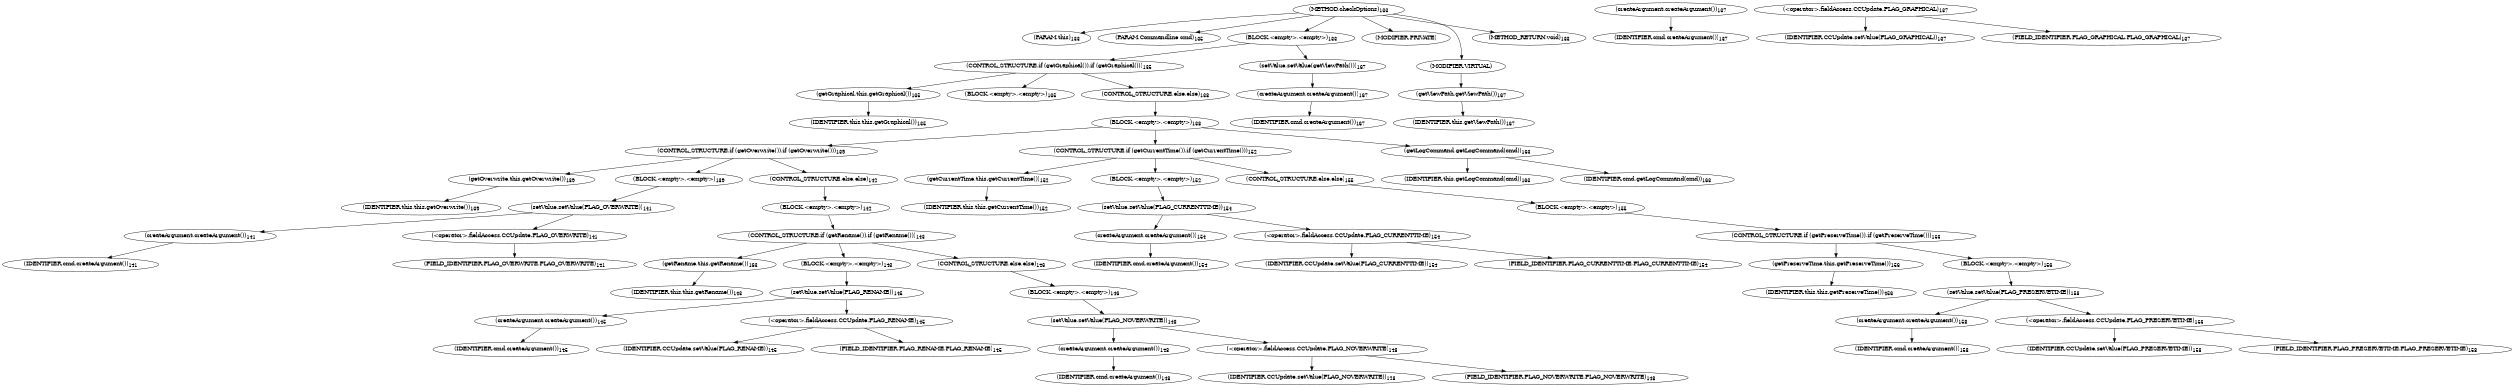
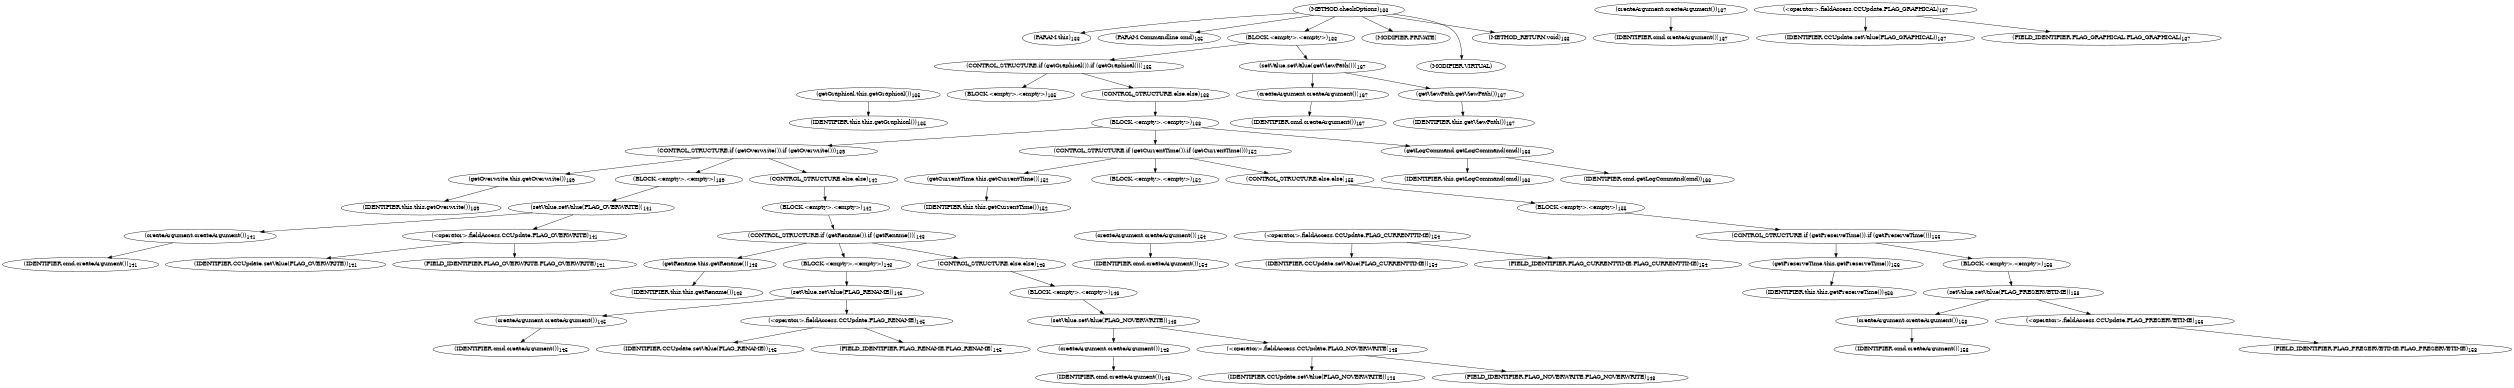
(1461, 79) -> (1385, 80)
(963, 81) -> none
(1167, 208) -> none
(753, 264) -> (753, 264)
none -> (276, 265)
(2114, 349) -> none
